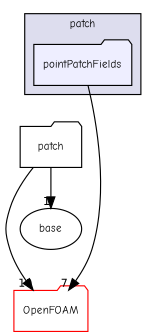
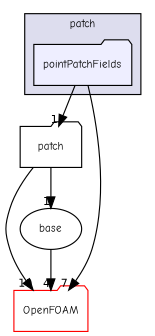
none -> (69, 101)
none -> (51, 264)
